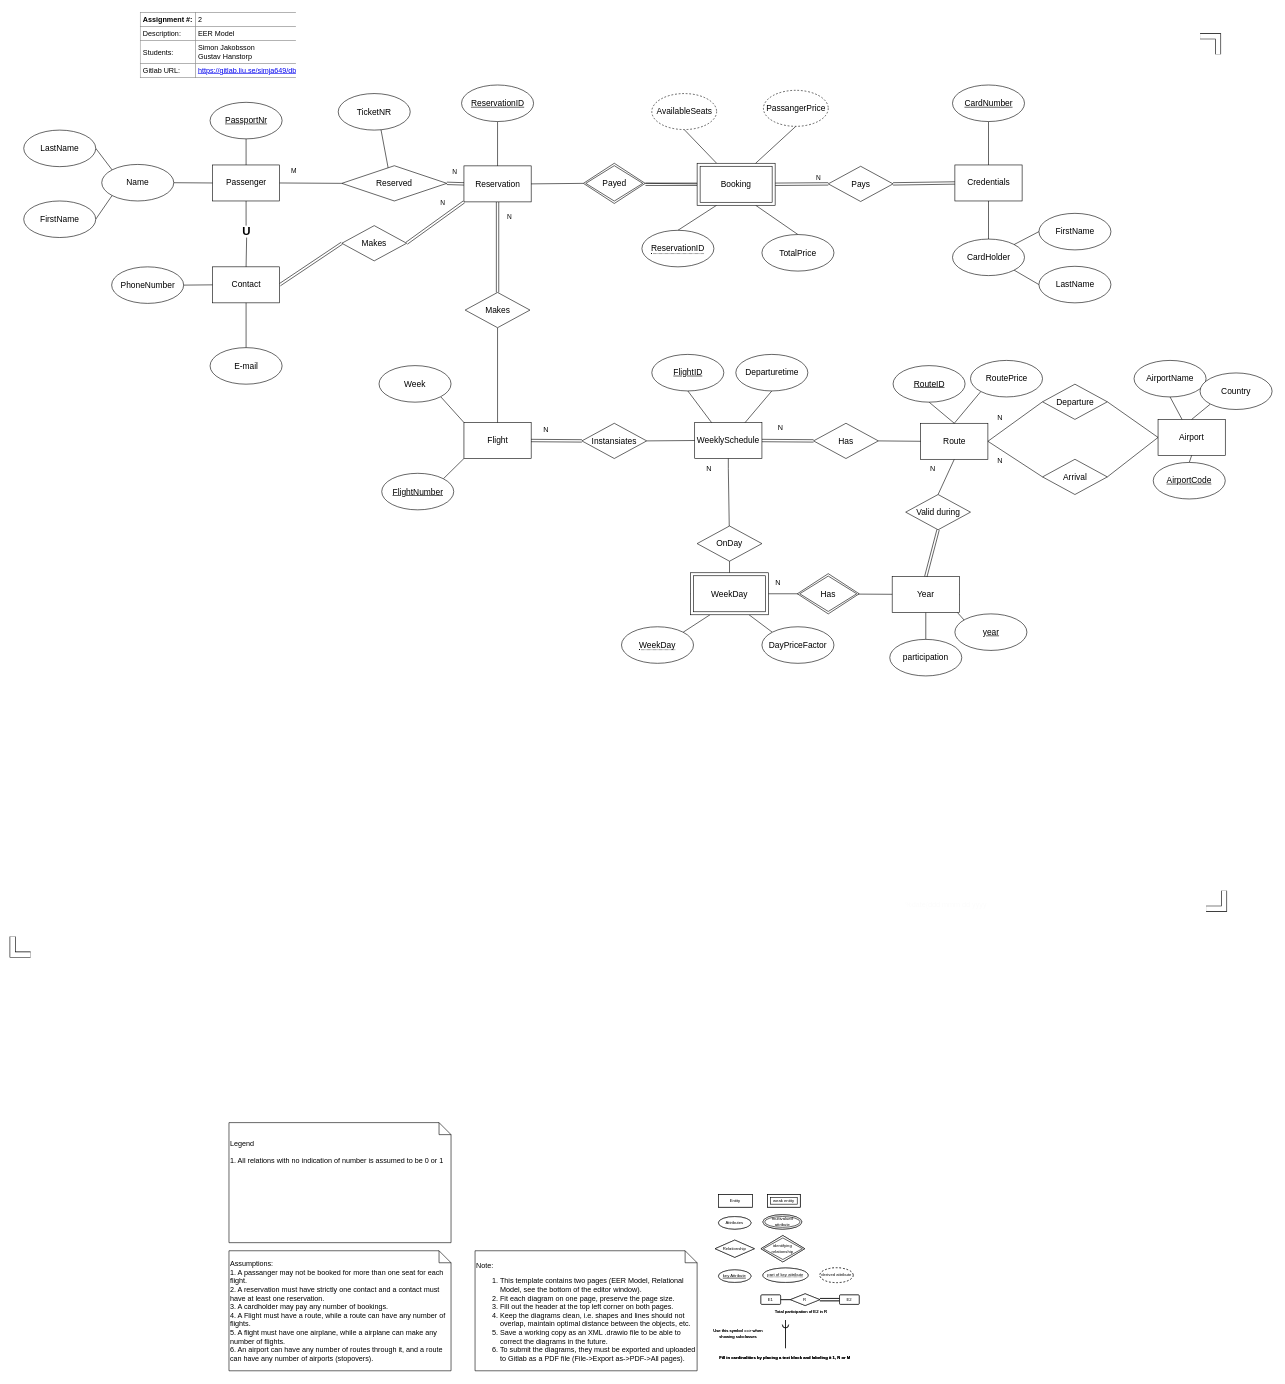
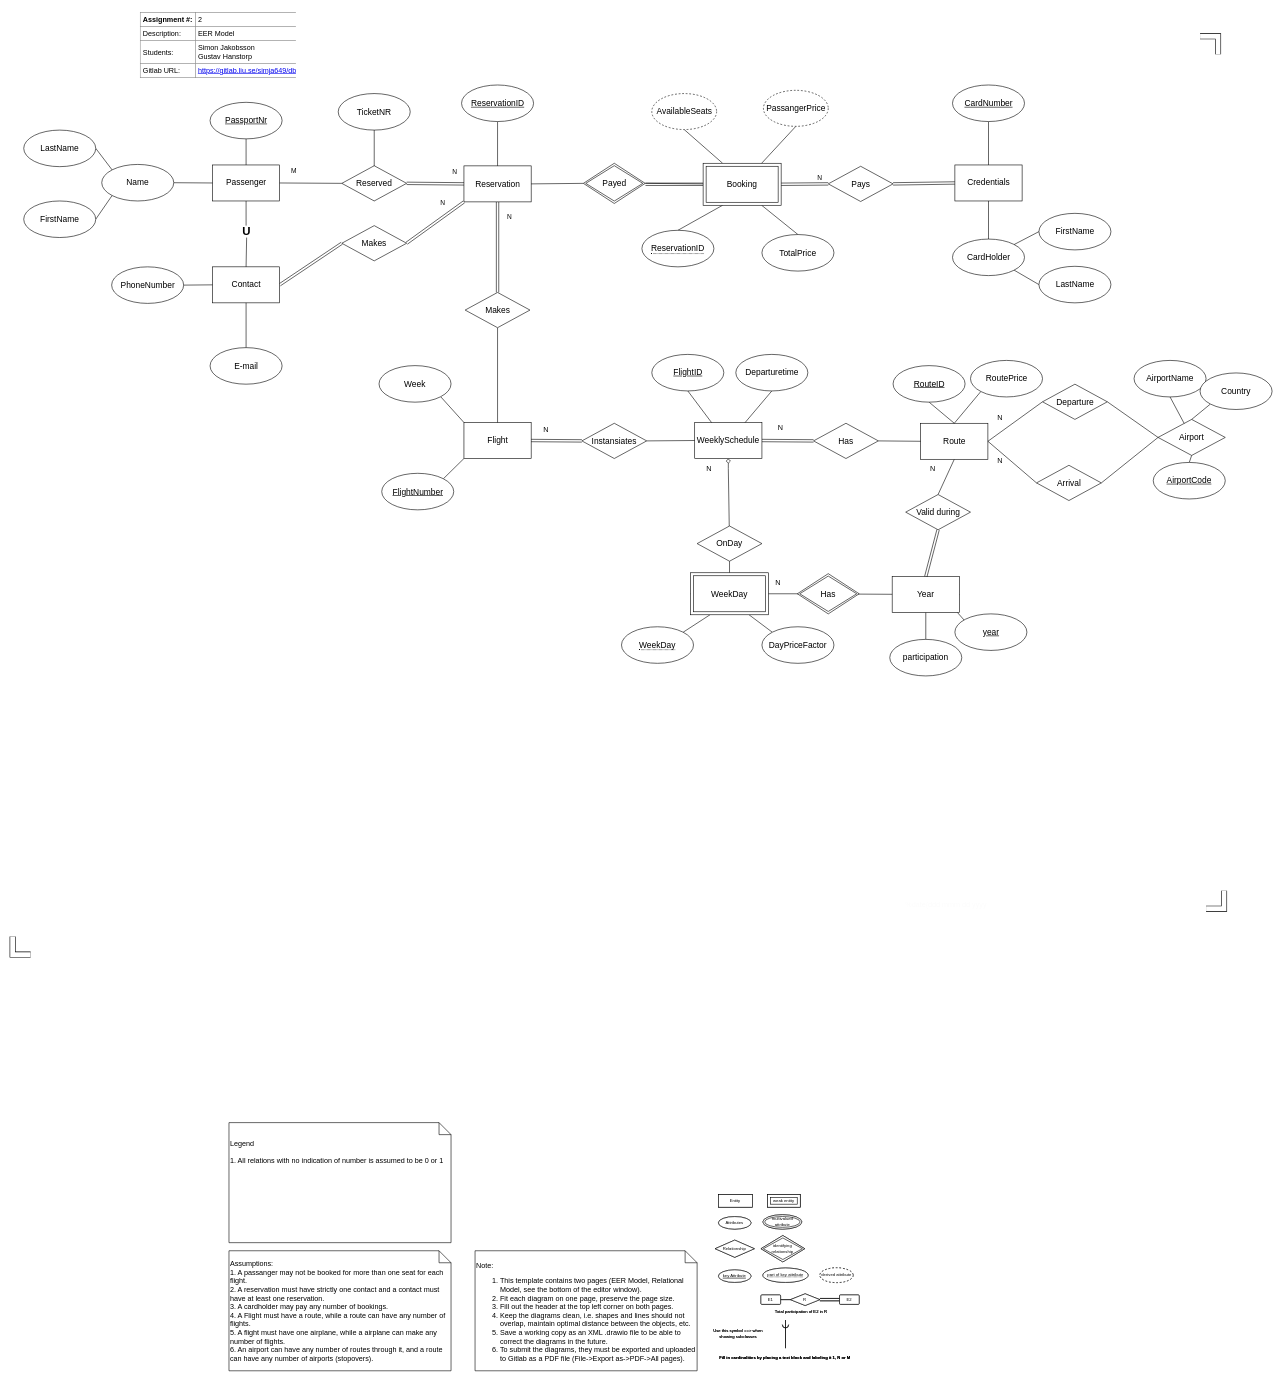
(394, 183) -> (374, 183)
(736, 184) -> (742, 184)
(1191, 437) -> (1191, 437)
(728, 462) -> (728, 464)
(1075, 477) -> (1069, 483)
